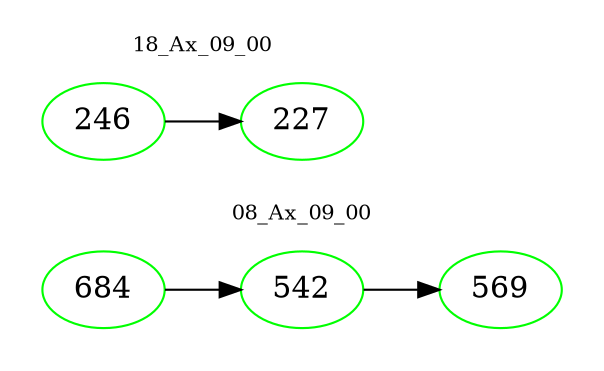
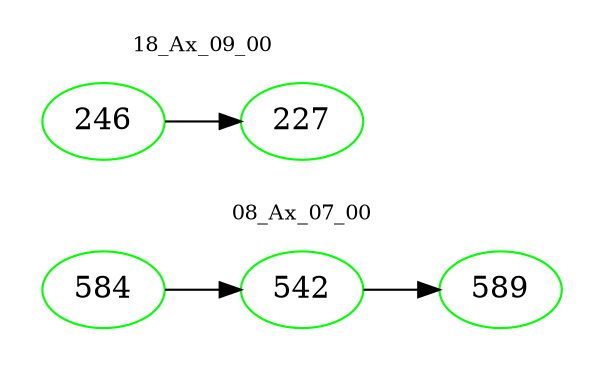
(302, 214) -> (302, 214)
(104, 290) -> (104, 290)
(501, 290) -> (501, 290)
